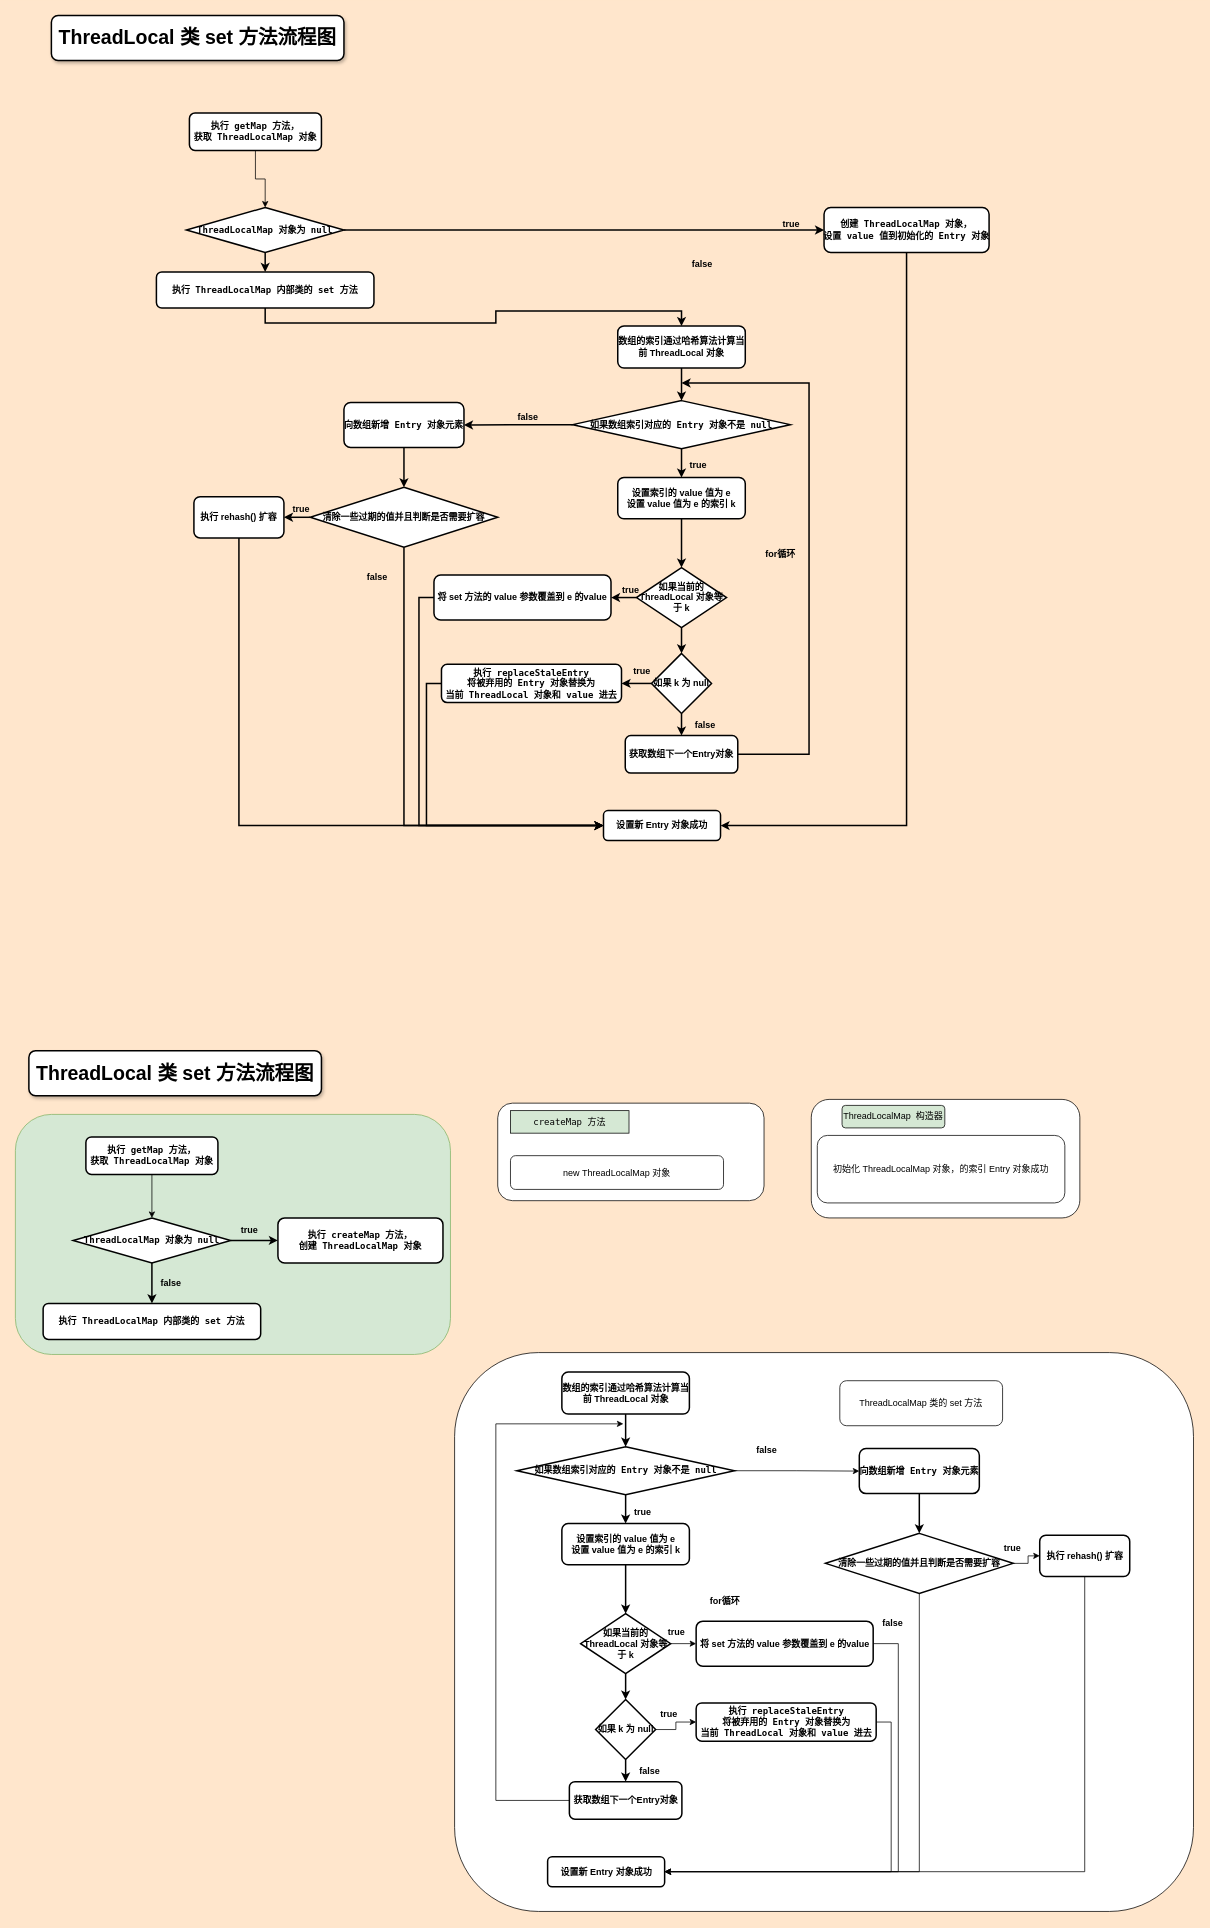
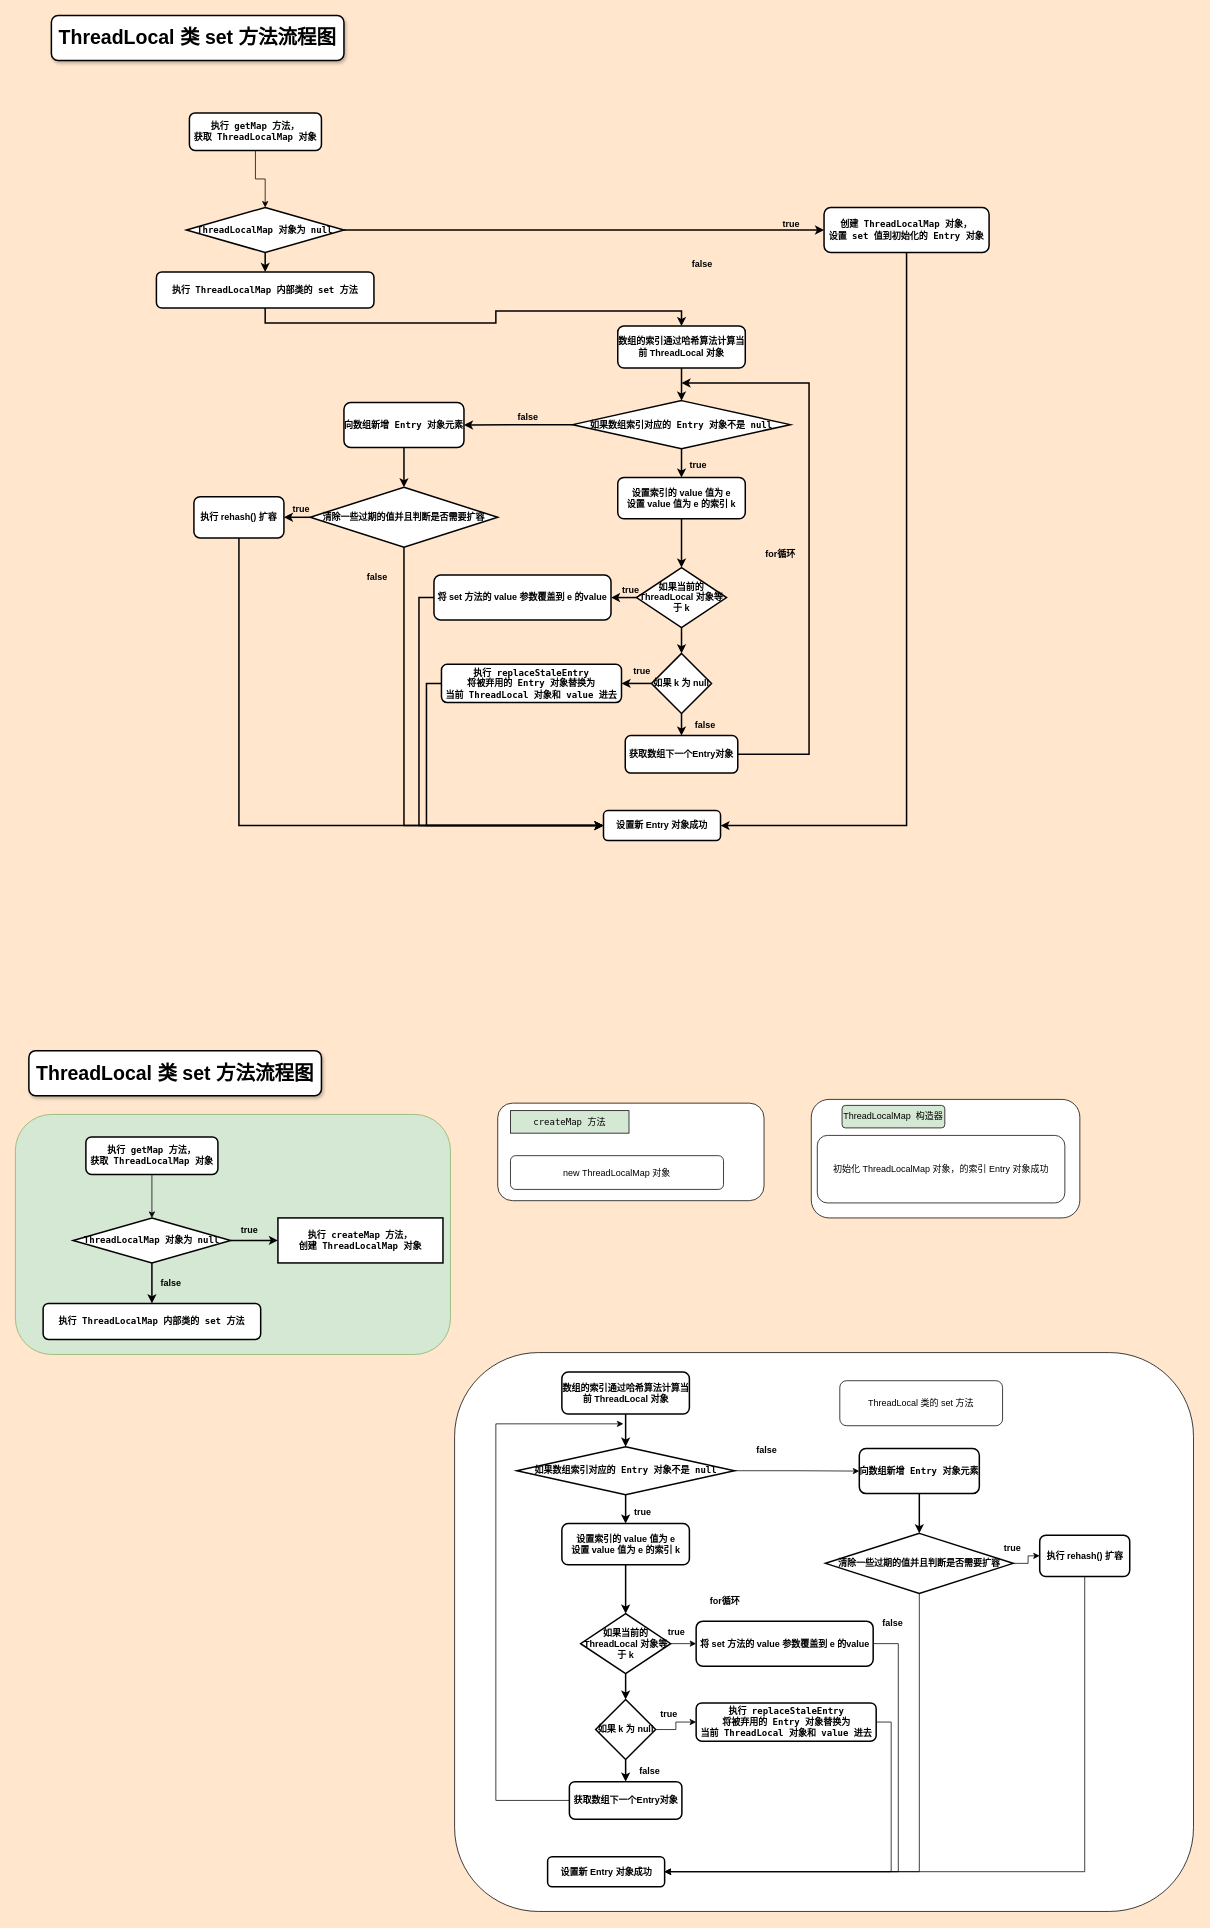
(906, 230) -> (906, 230)
(360, 1240) -> (360, 1240)
(921, 1403) -> (921, 1403)
